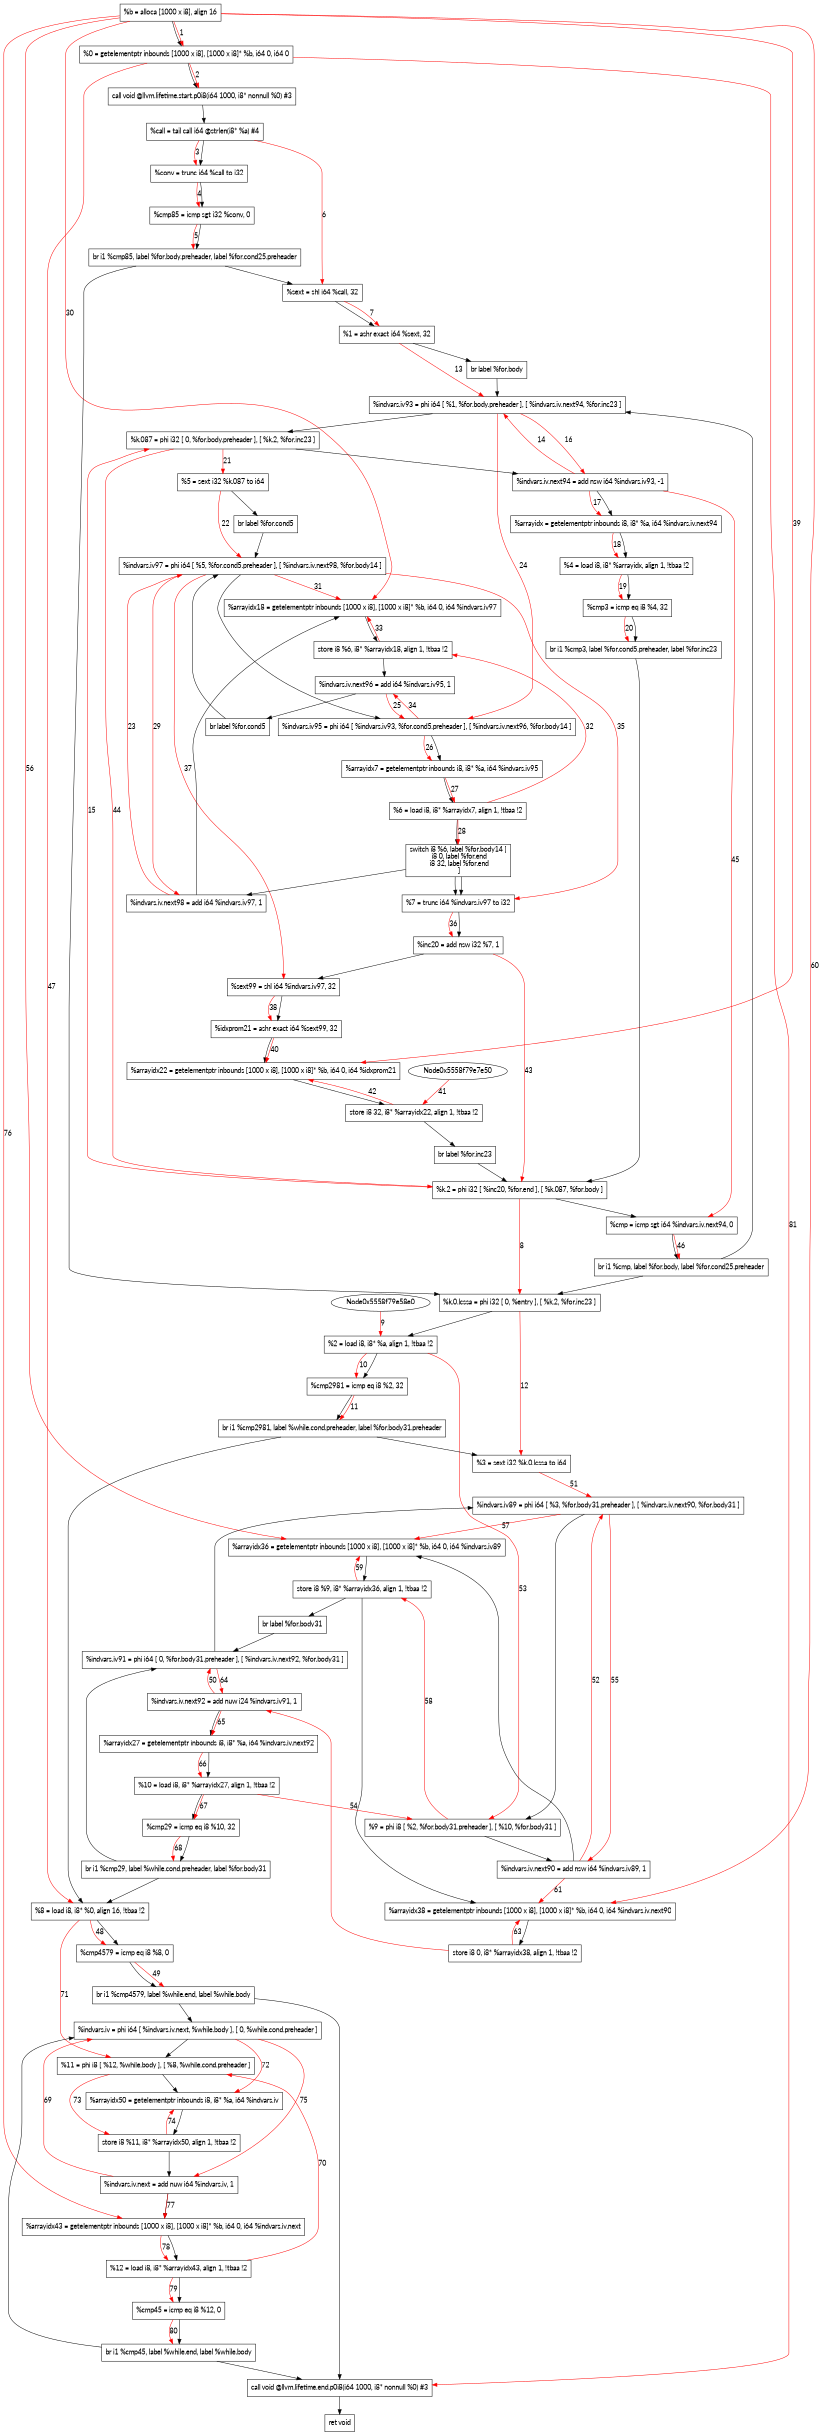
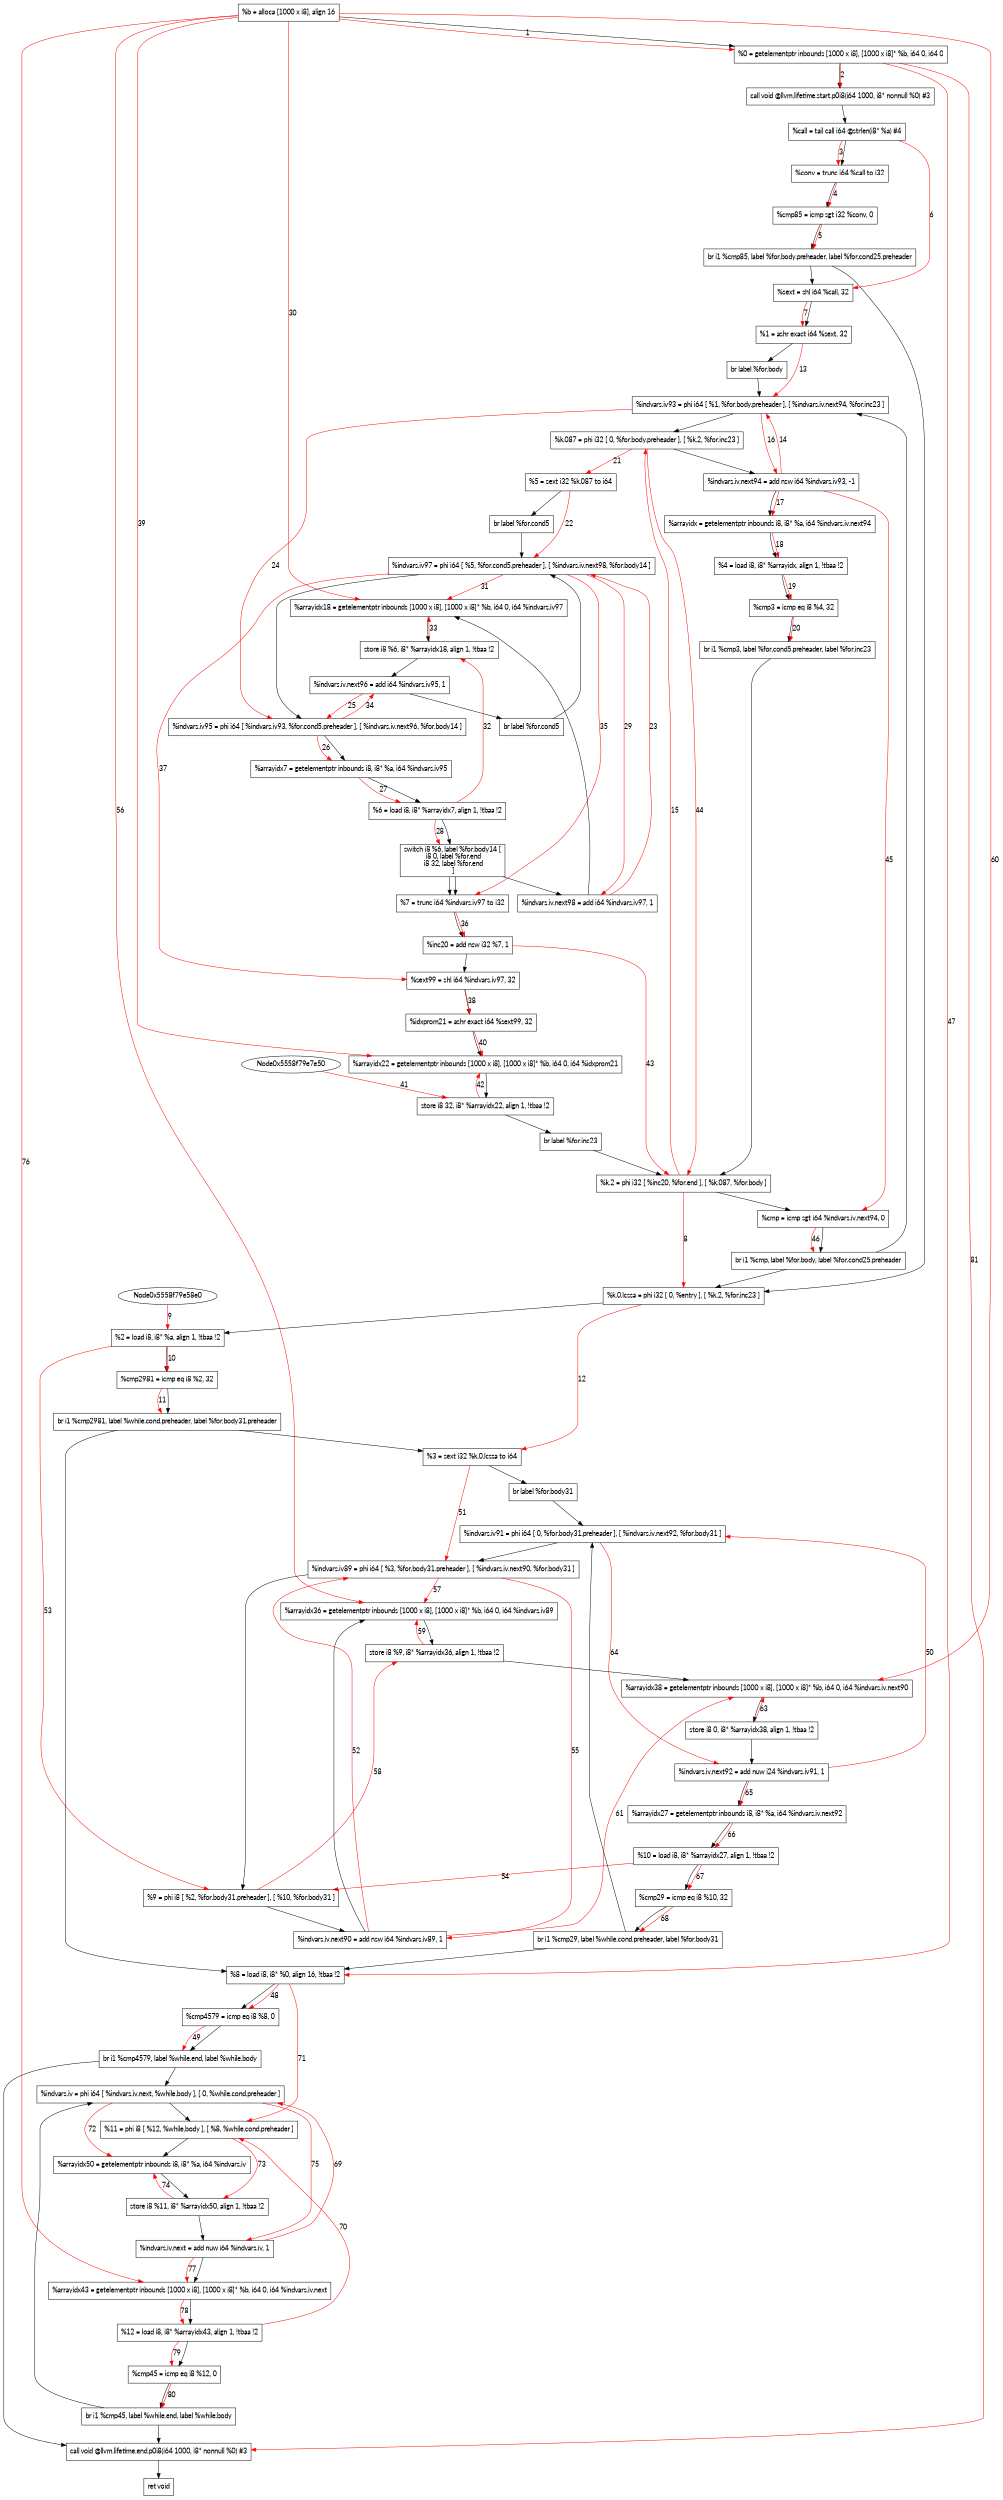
(329, 1606) -> (505, 1474)
(331, 1857) -> (752, 1749)
